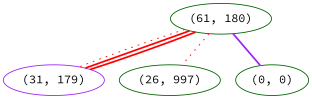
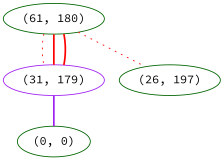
(247, 50) -> (54, 111)
(170, 80) -> (170, 80)
